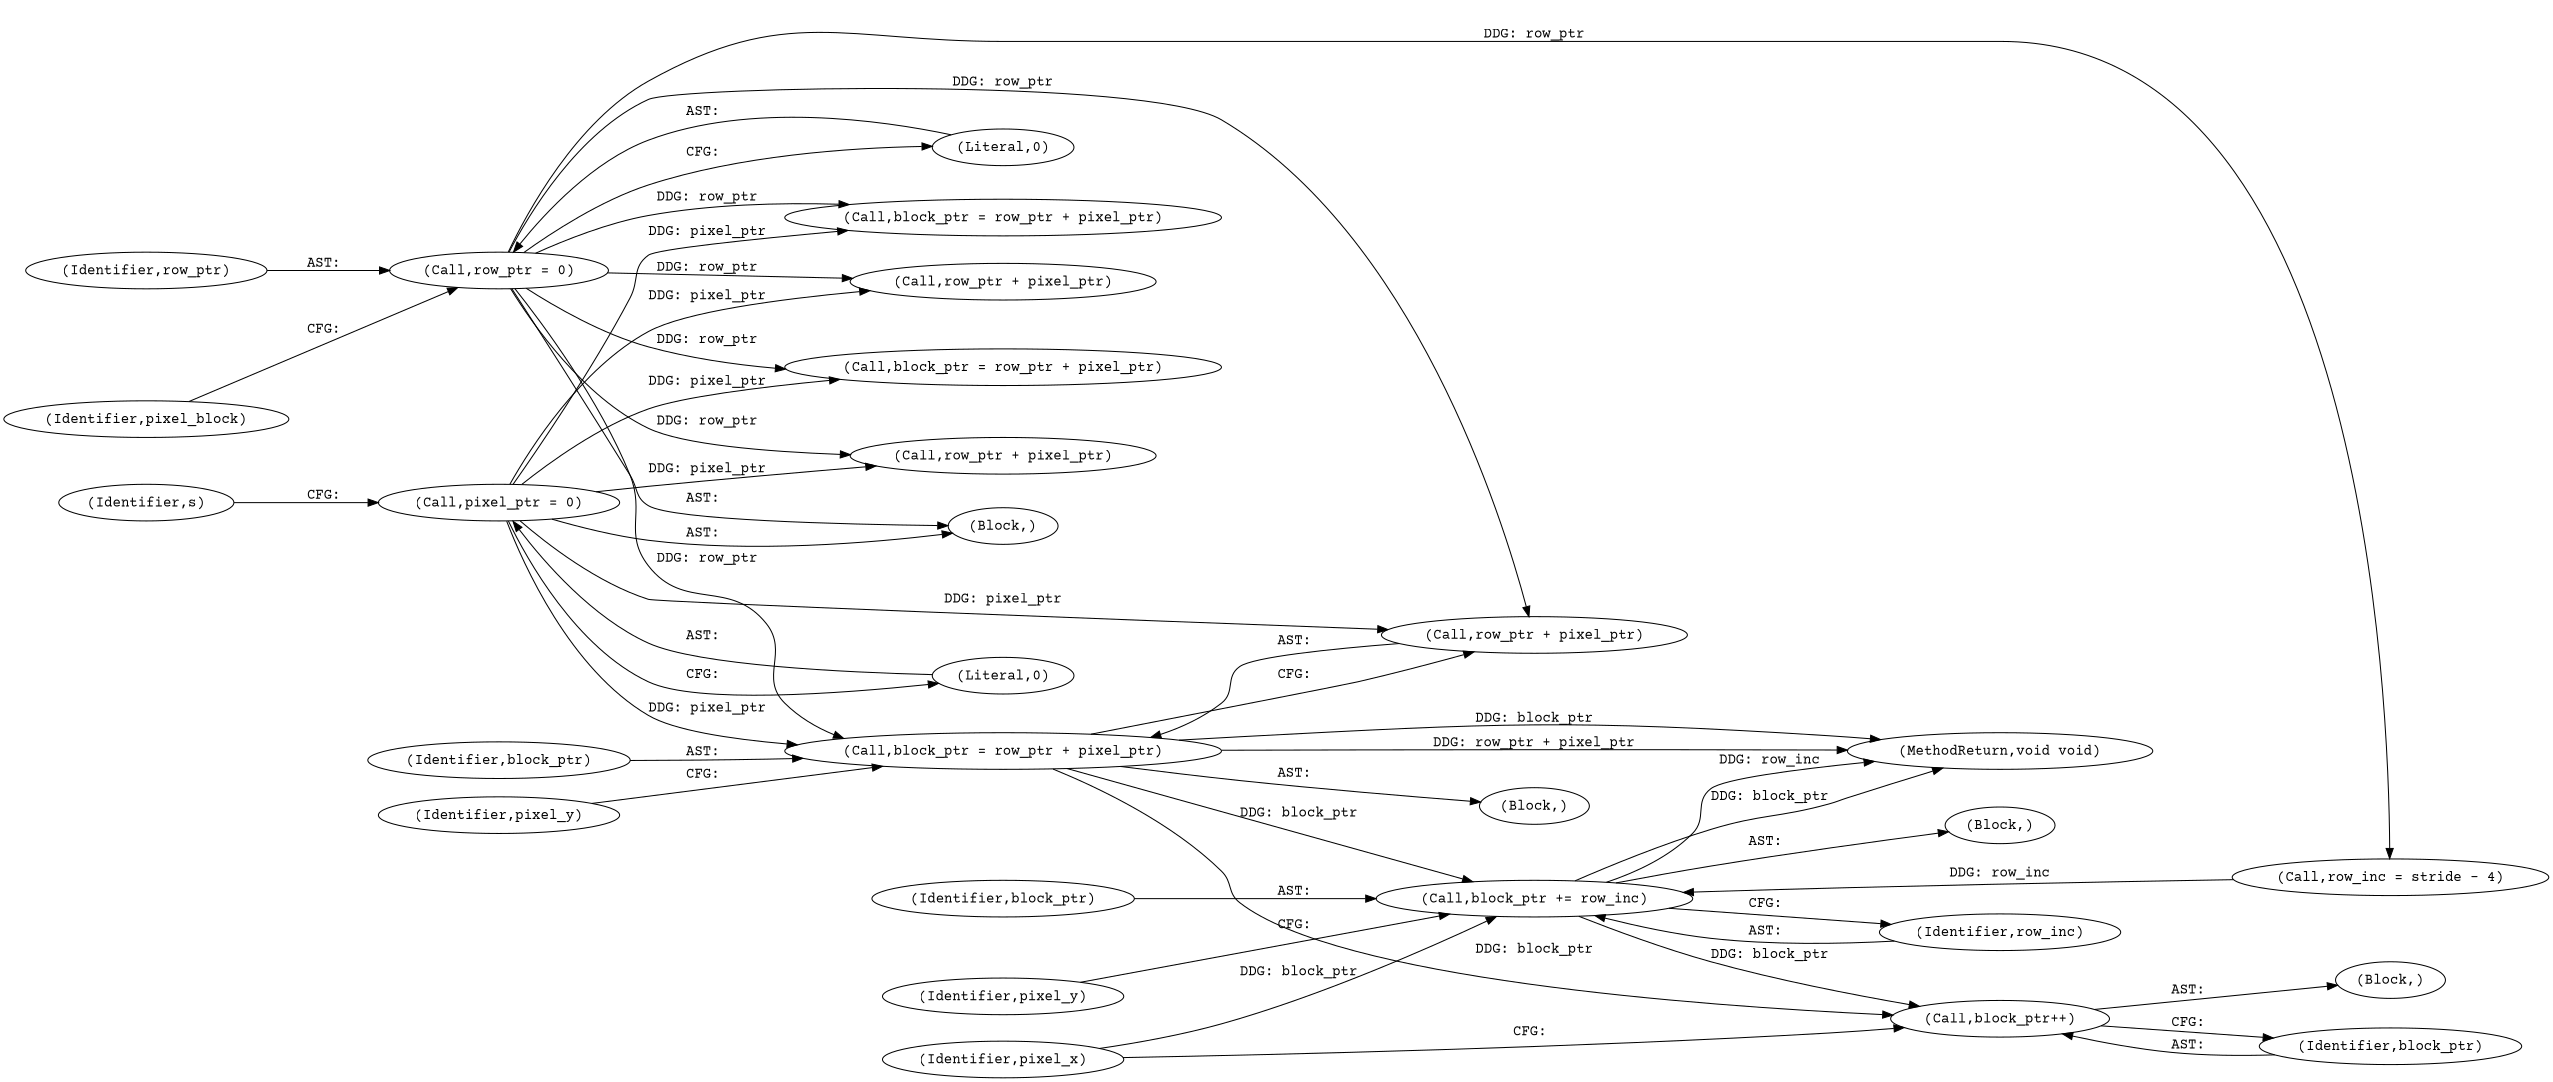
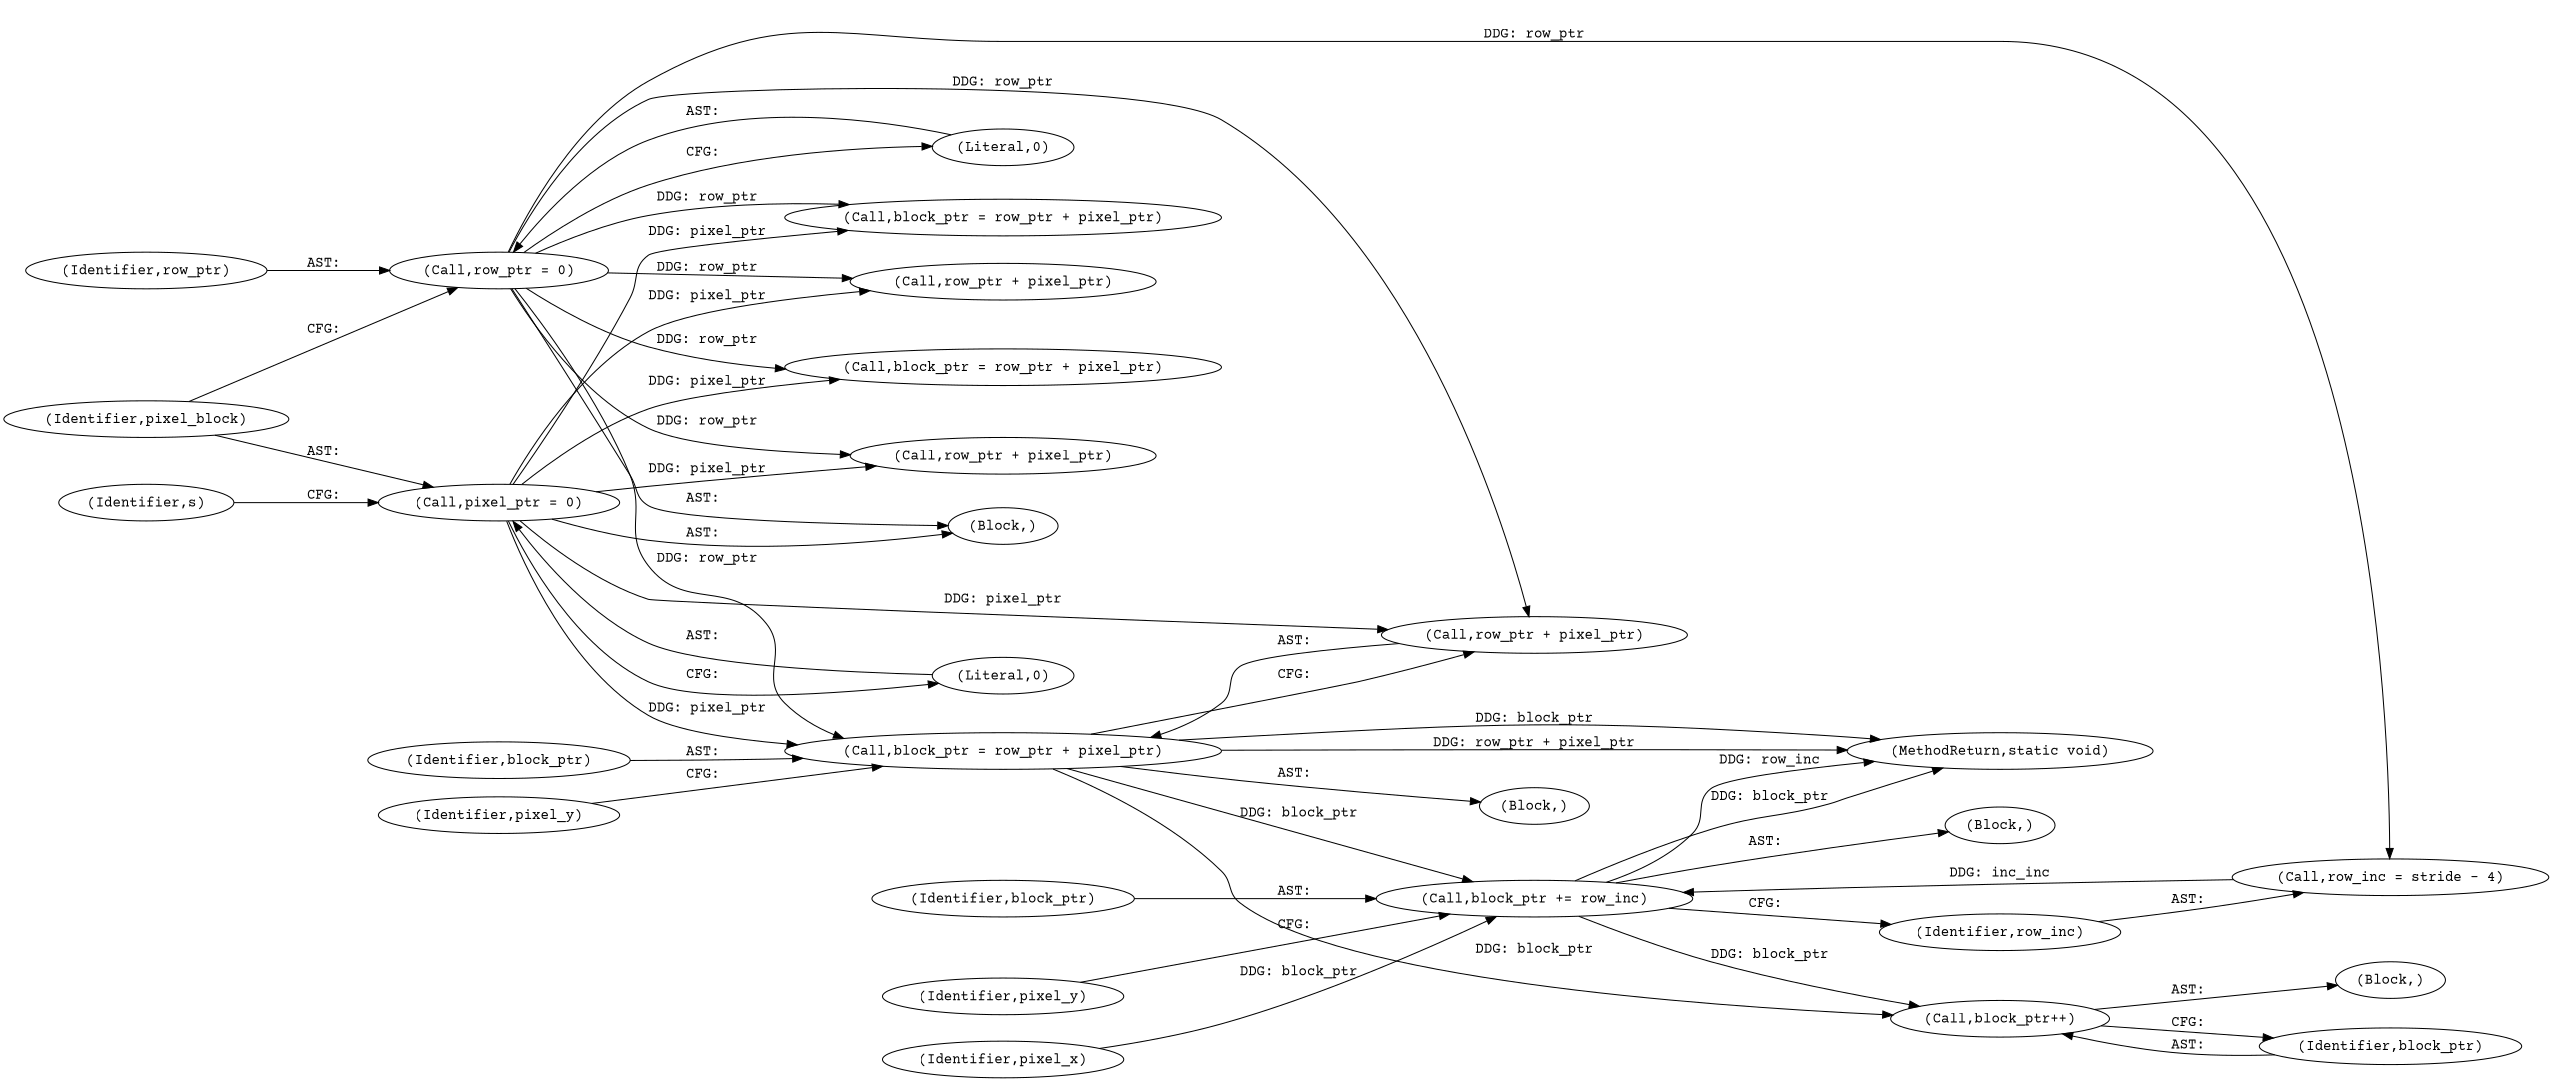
none -> (319, 460)
(2000, 751) -> (2000, 751)
(2000, 873) -> (2000, 873)
(1749, 941) -> (2196, 909)
(1509, 1047) -> none
